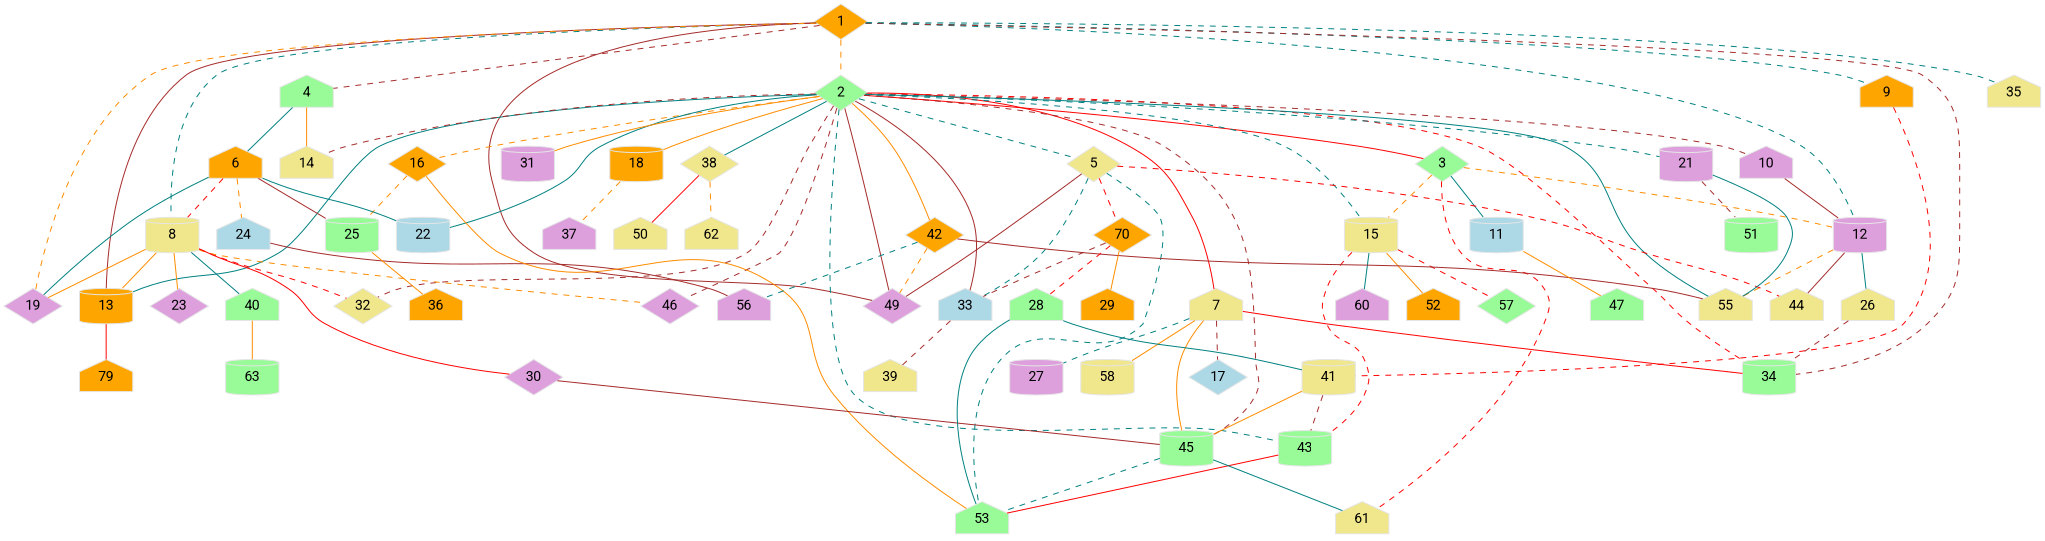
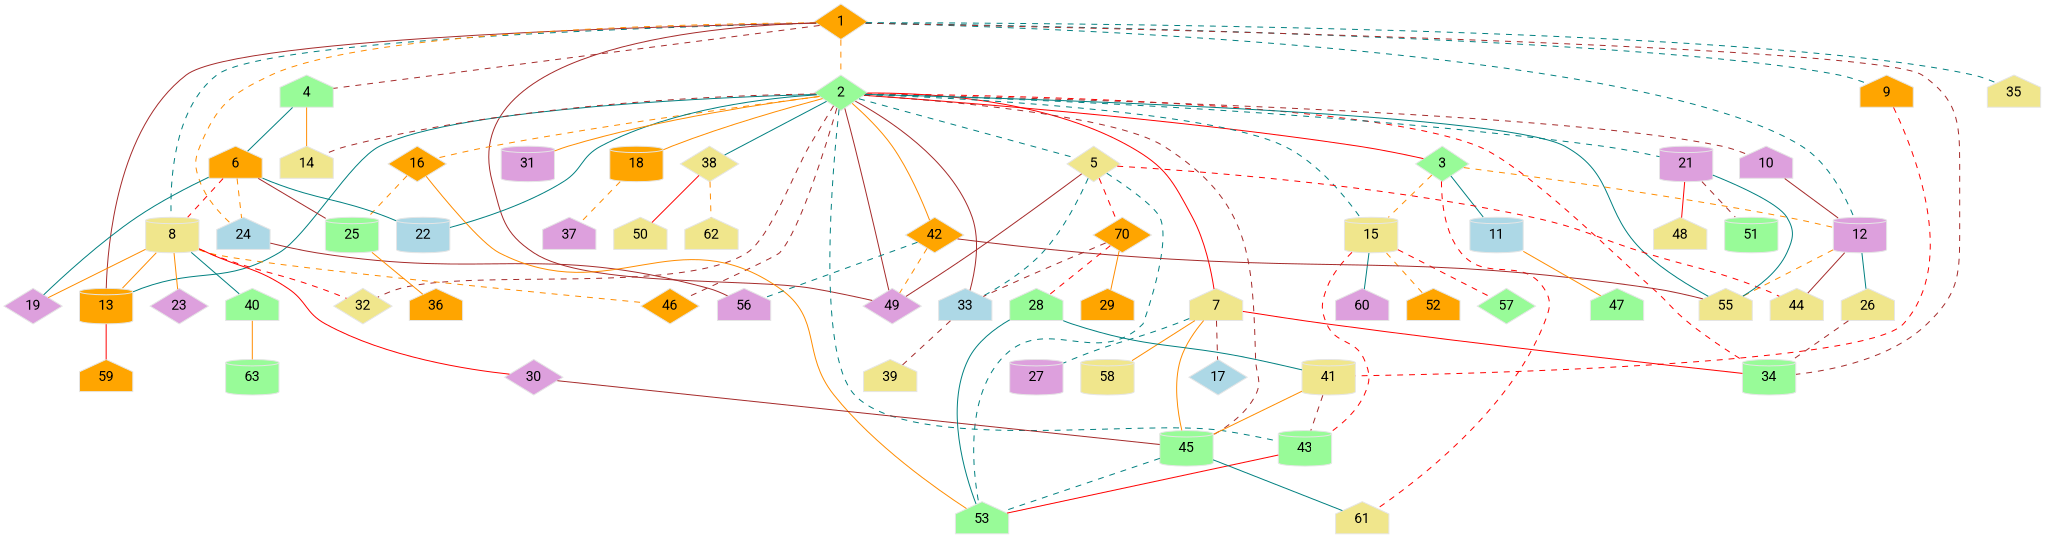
(198, 61) -> (335, 56)
none -> (1680, 235)
(1405, 273) -> (1405, 273)
(670, 306) -> (670, 306)
(106, 377) -> (106, 377)
